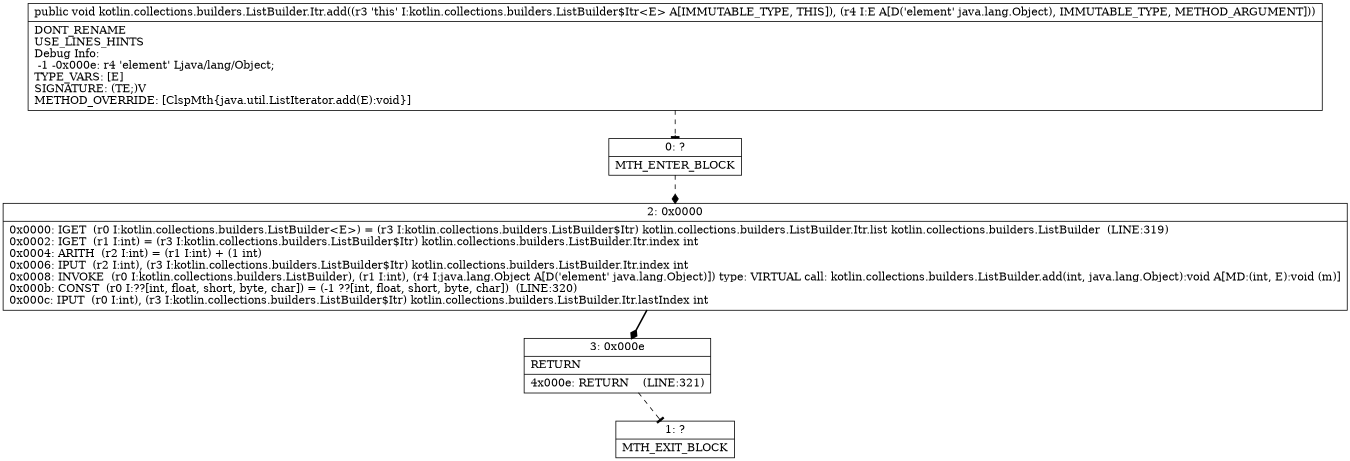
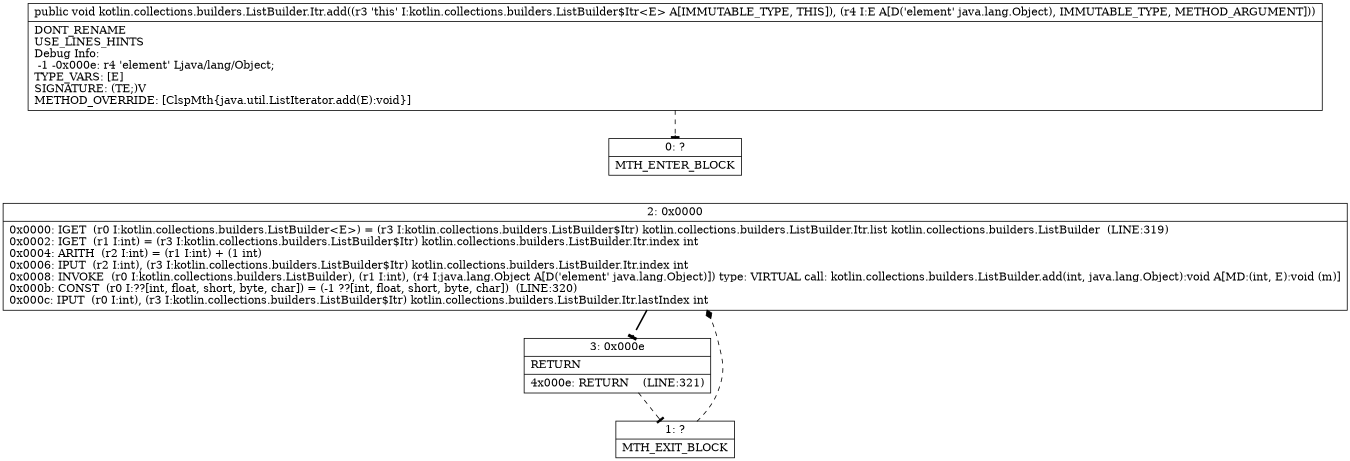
(675, 185) -> (723, 373)
(642, 320) -> (642, 320)
